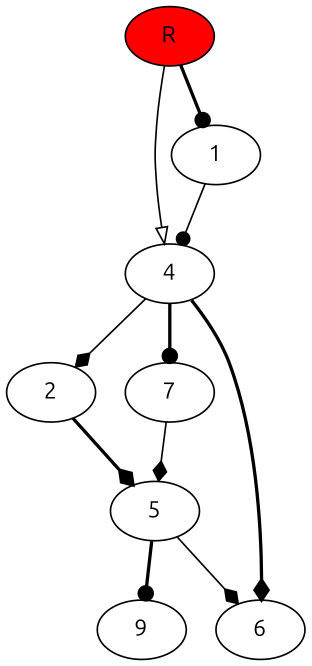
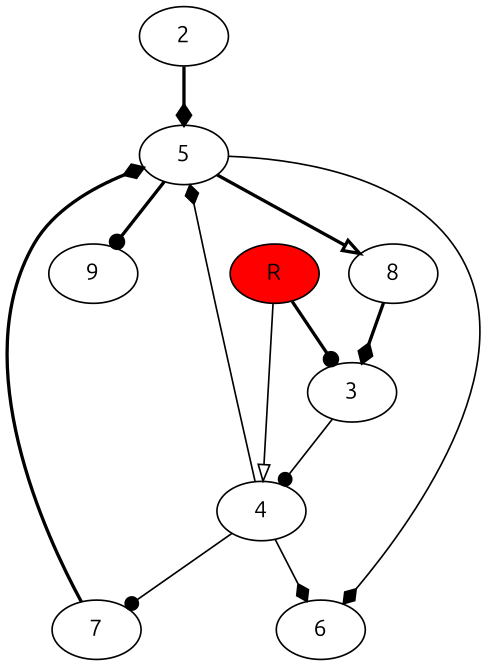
(216, 155) -> (352, 392)
none -> (393, 274)
(118, 326) -> (224, 343)
(170, 327) -> (185, 566)
(248, 434) -> (287, 562)
(164, 441) -> (8, 369)
